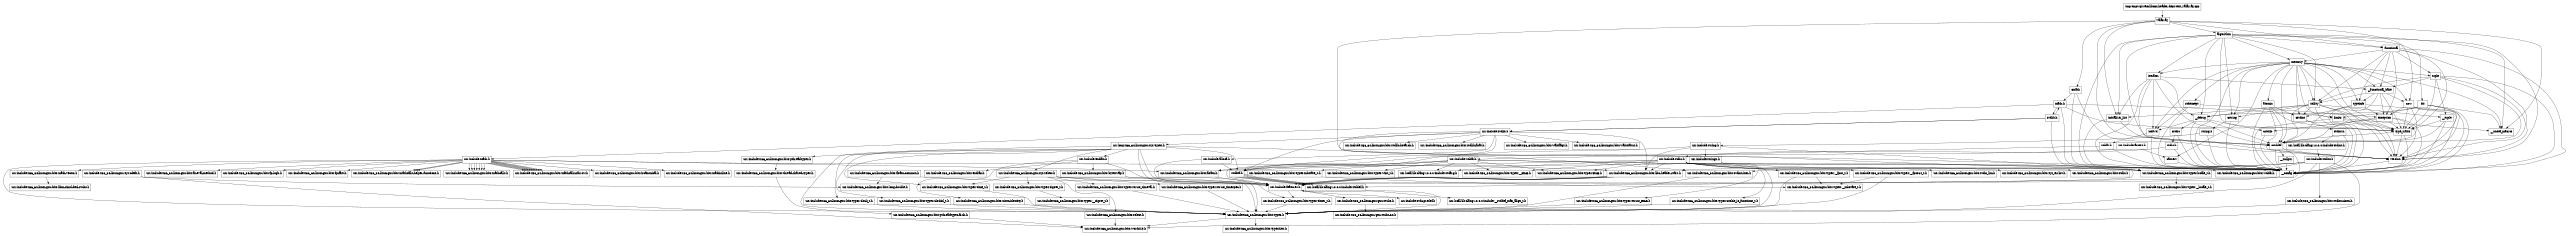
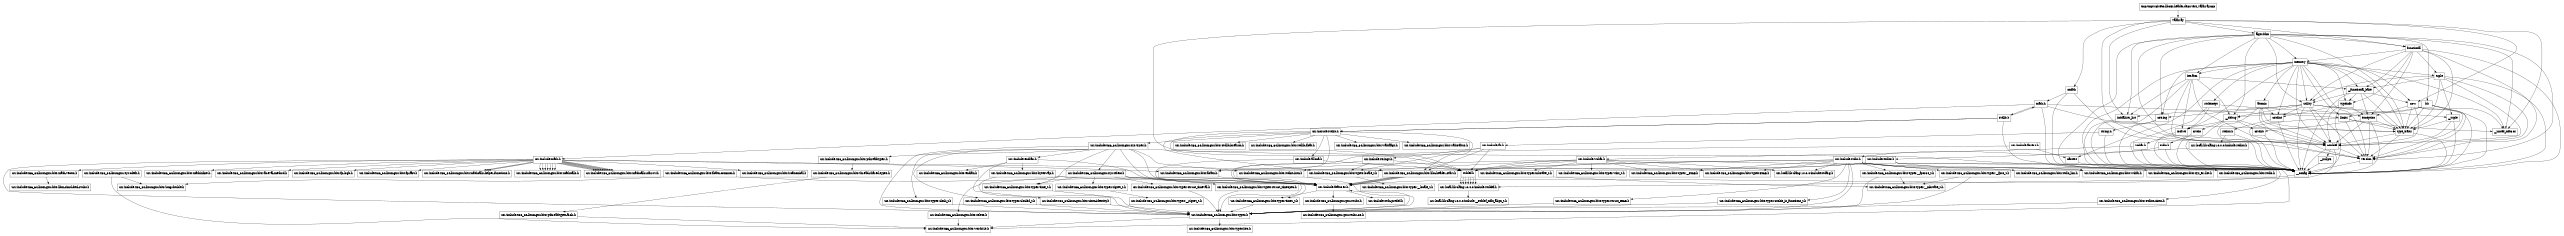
(1139, 146) -> (1118, 146)
(1705, 146) -> (1493, 146)
none -> (1518, 165)
(1806, 212) -> none
